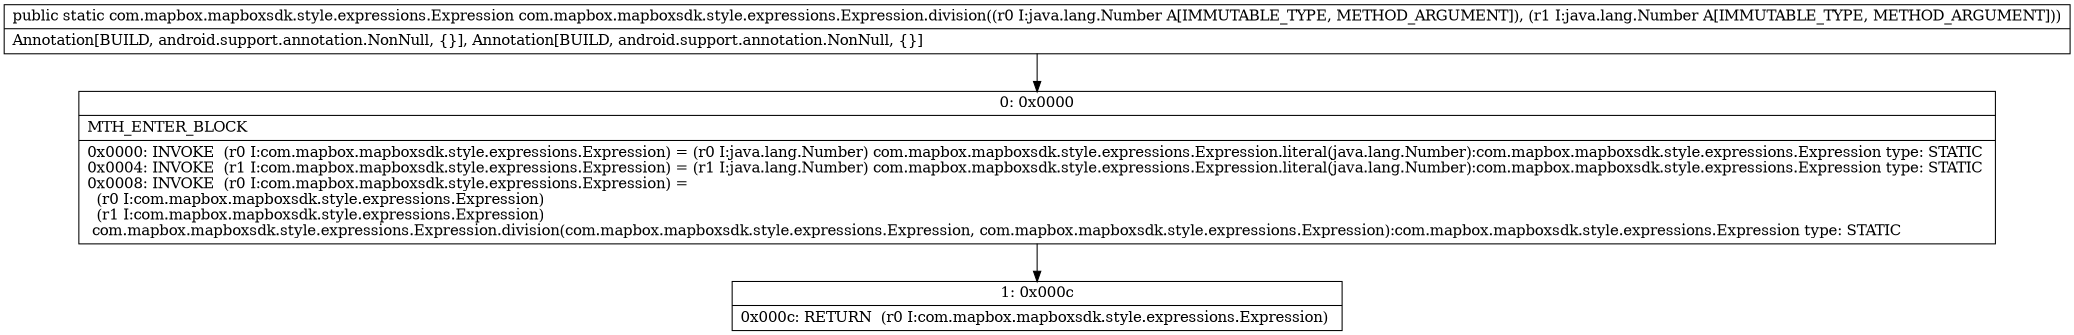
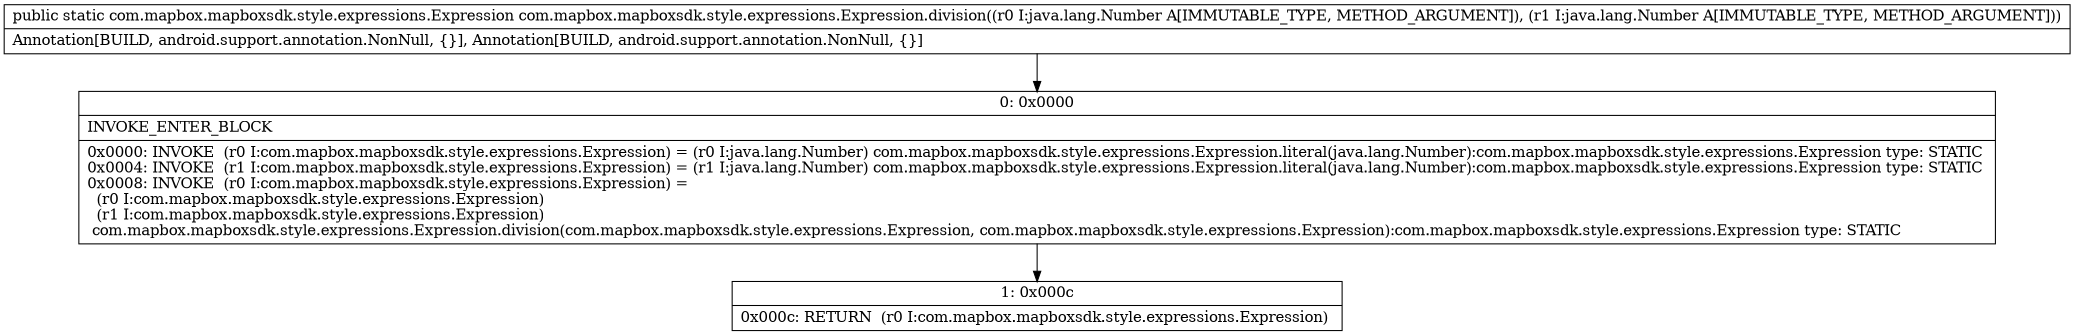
(168, 127) -> (180, 127)
